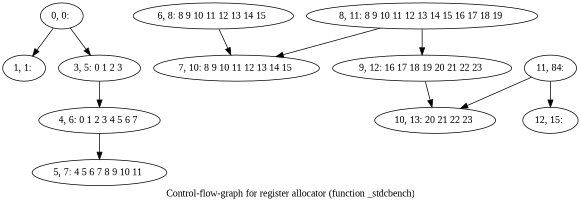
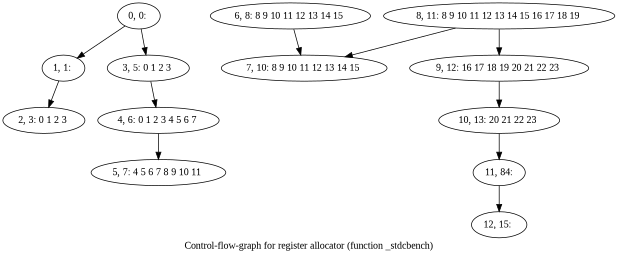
(499, 91) -> (499, 143)
none -> (44, 120)
